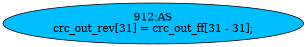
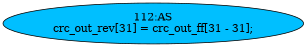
(153, 23) -> (153, 23)
